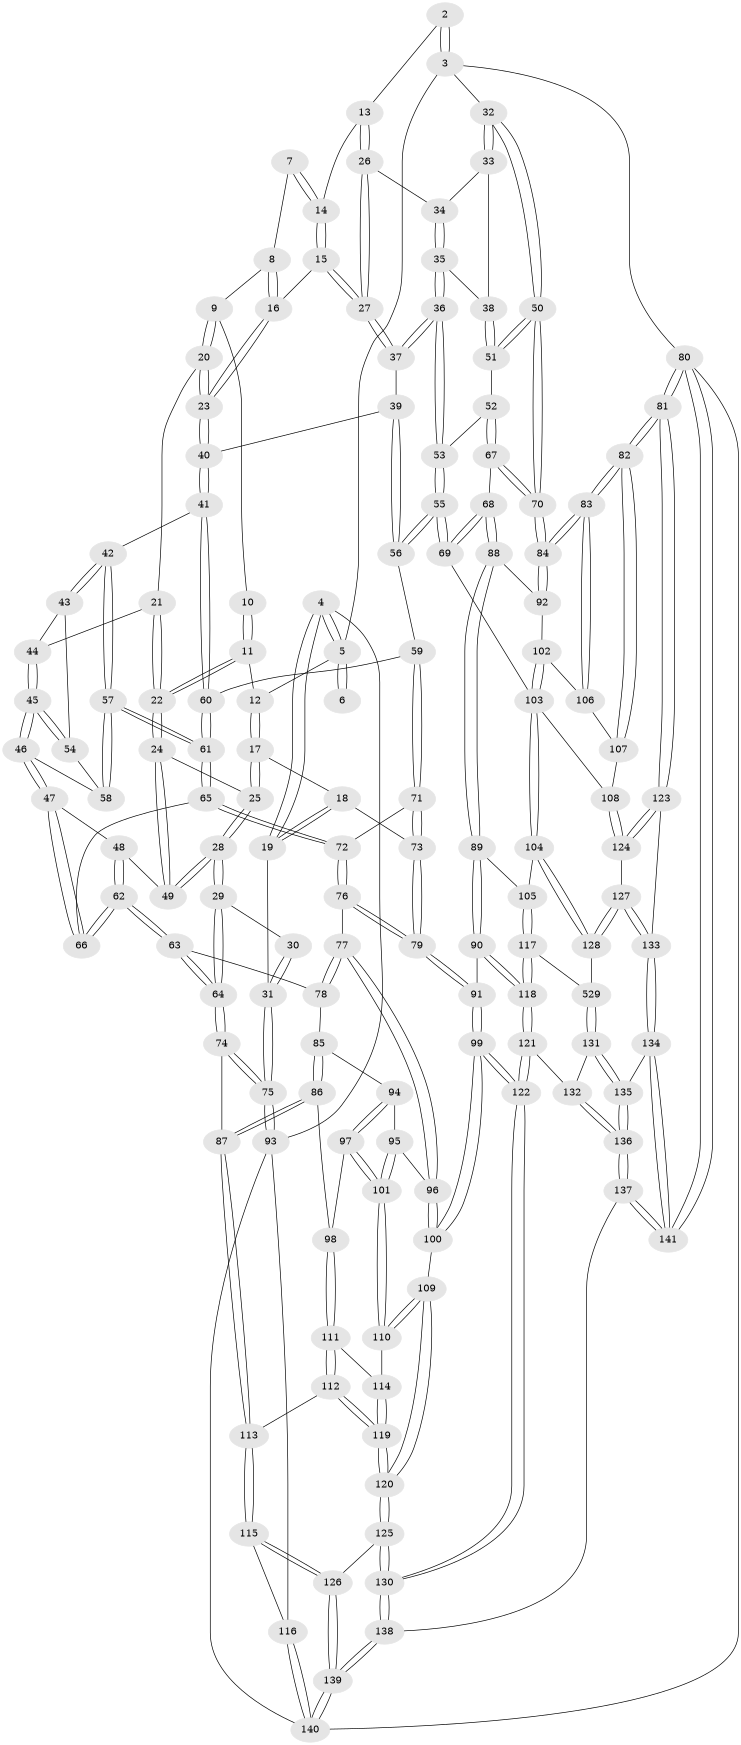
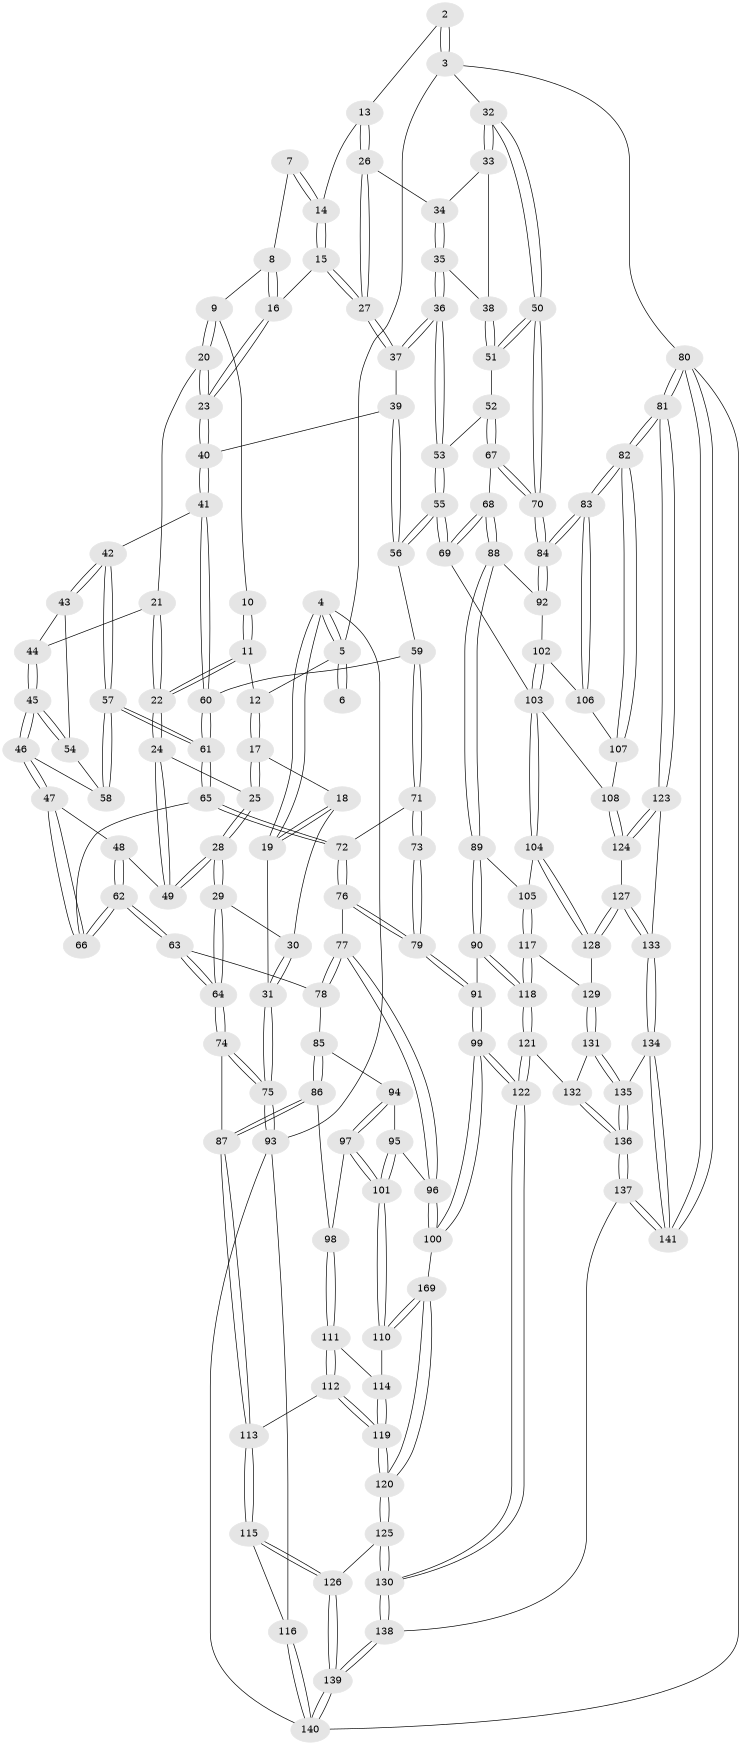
(375, 820) -> (306, 869)
(591, 995) -> (591, 995)
(427, 1289) -> (427, 1289)
